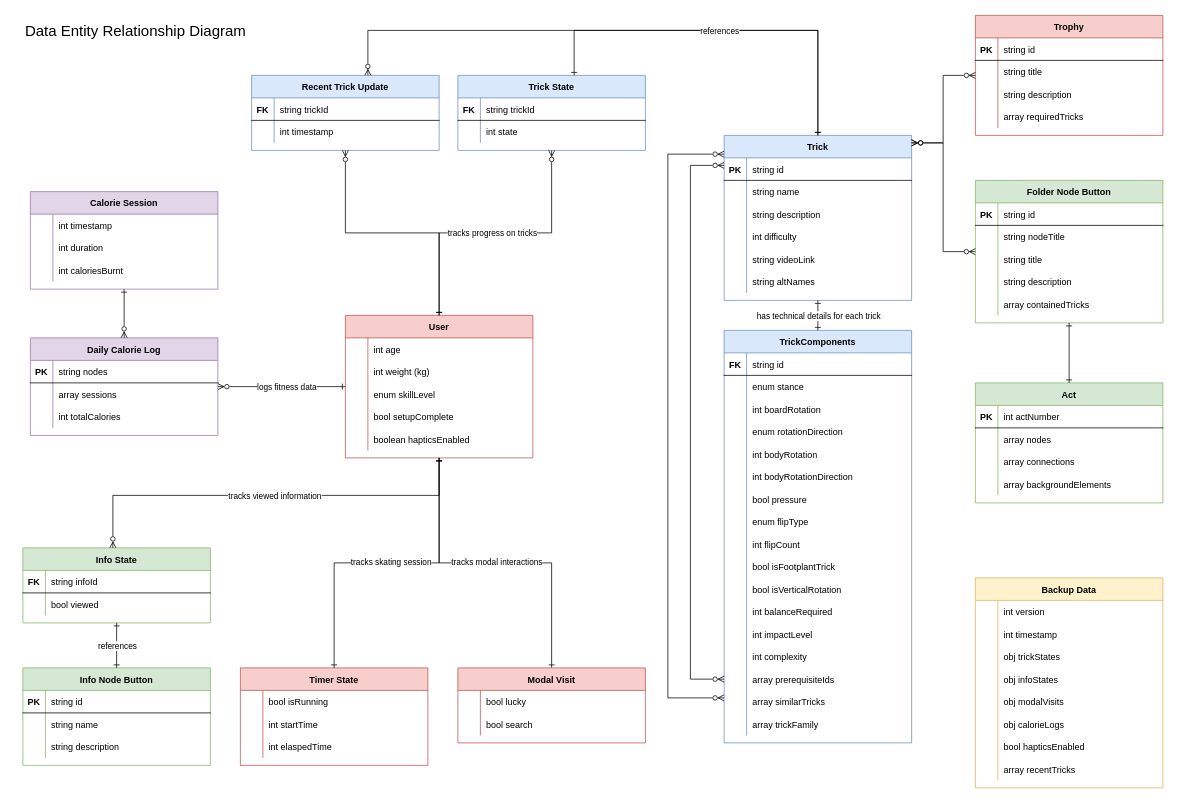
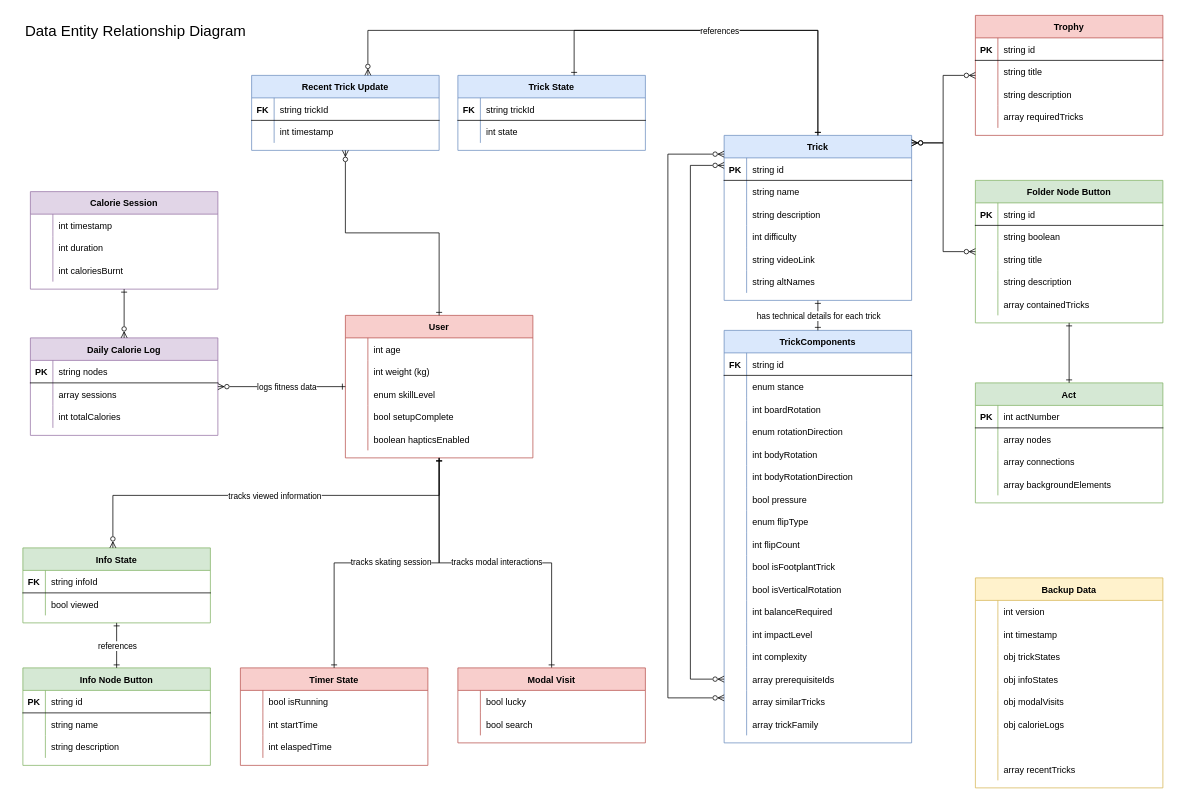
(532, 233) -> none
(1039, 237) -> (1035, 237)
(1080, 747) -> none
